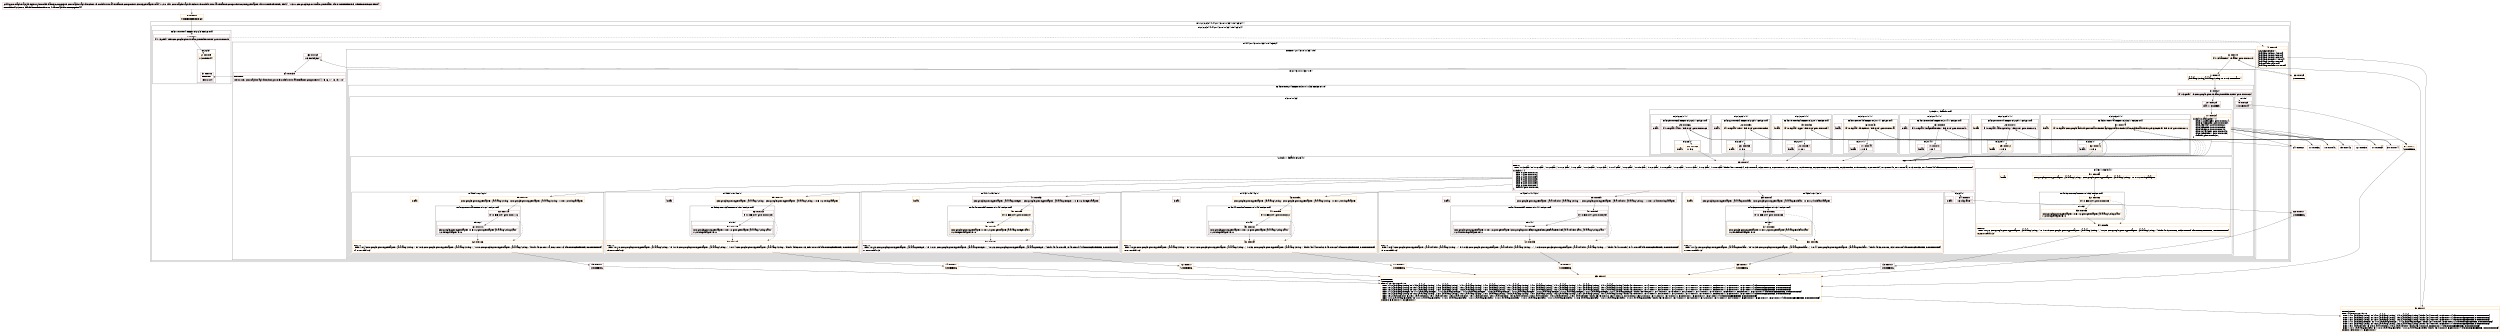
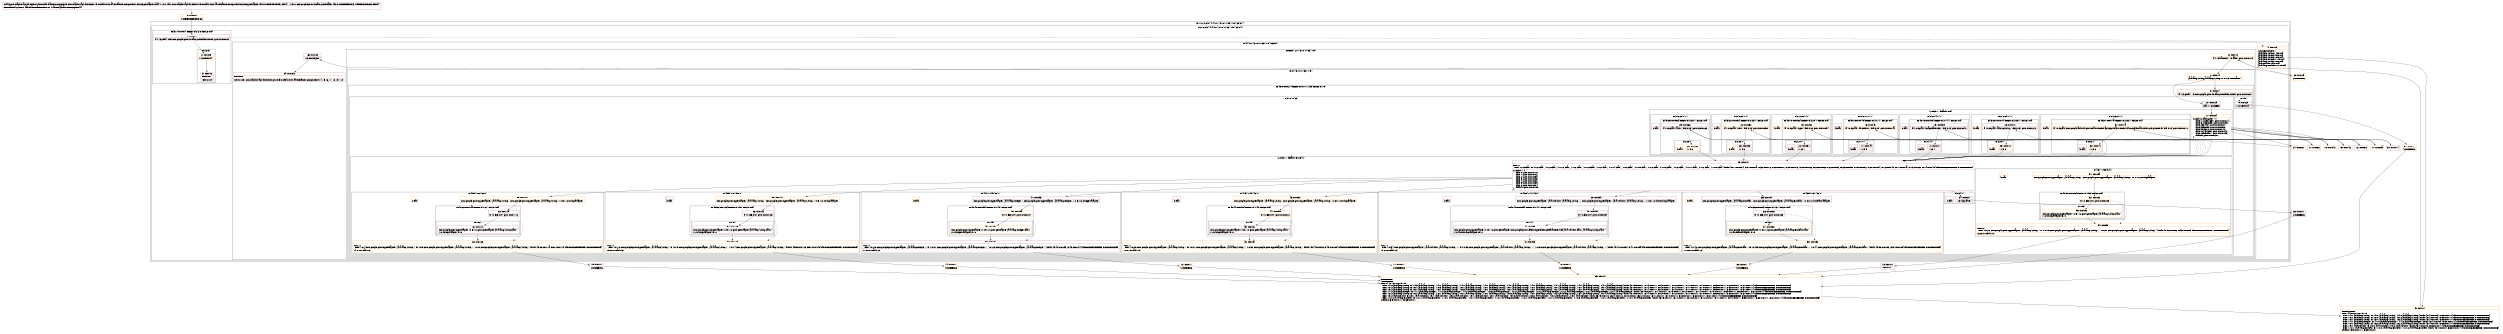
(224, 77) -> (207, 65)
(2213, 98) -> (2173, 89)
(2319, 139) -> (2295, 137)
(1888, 268) -> (1886, 268)
